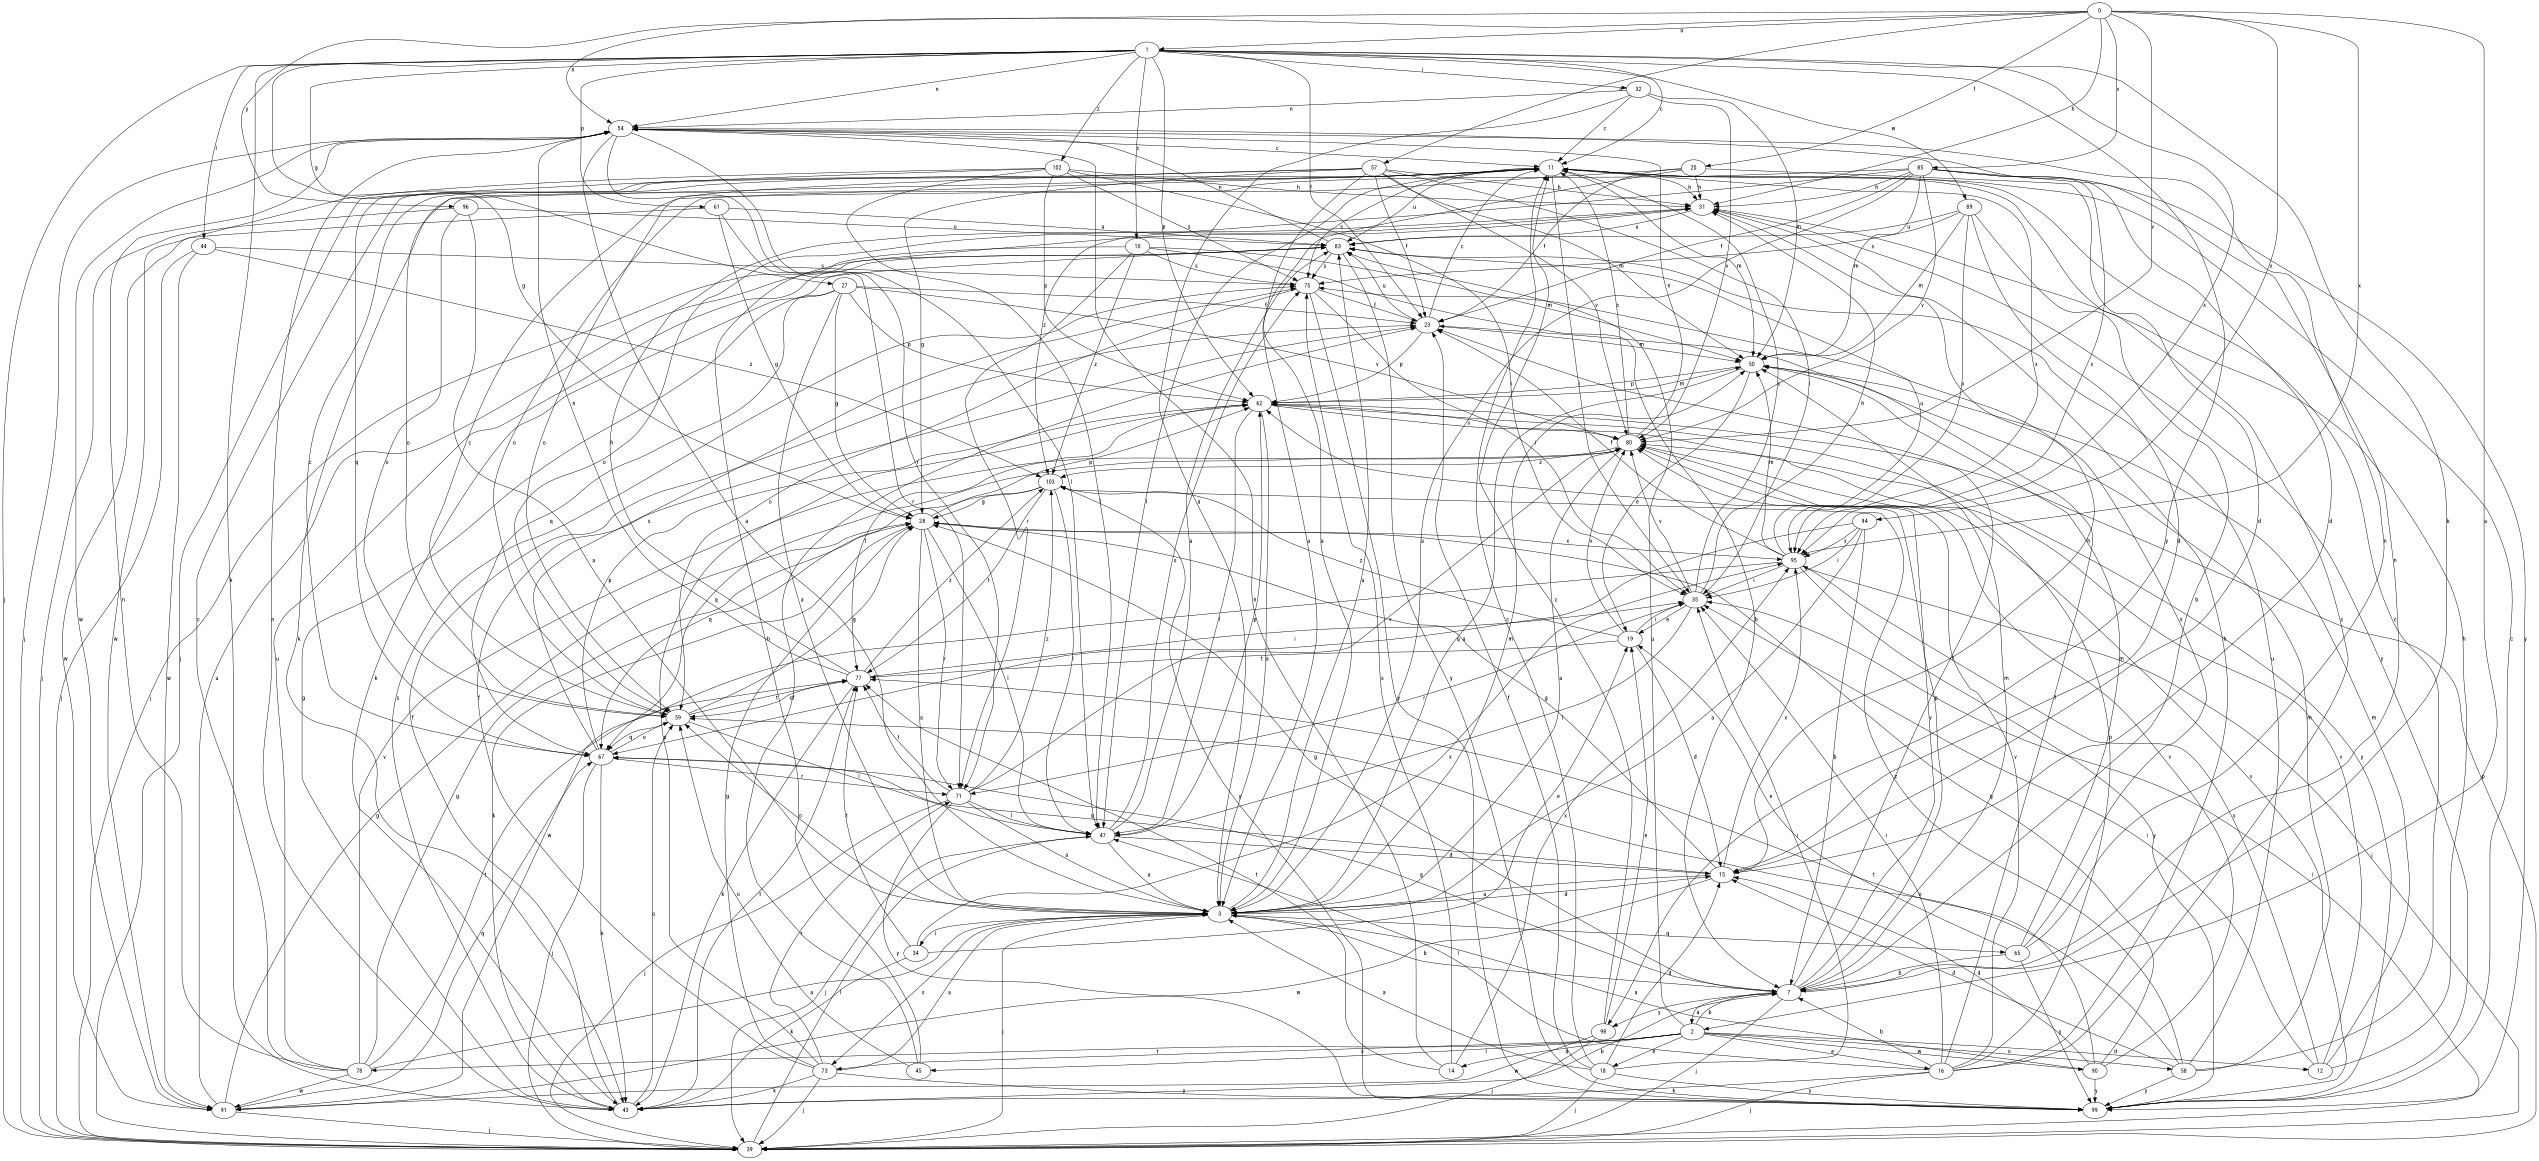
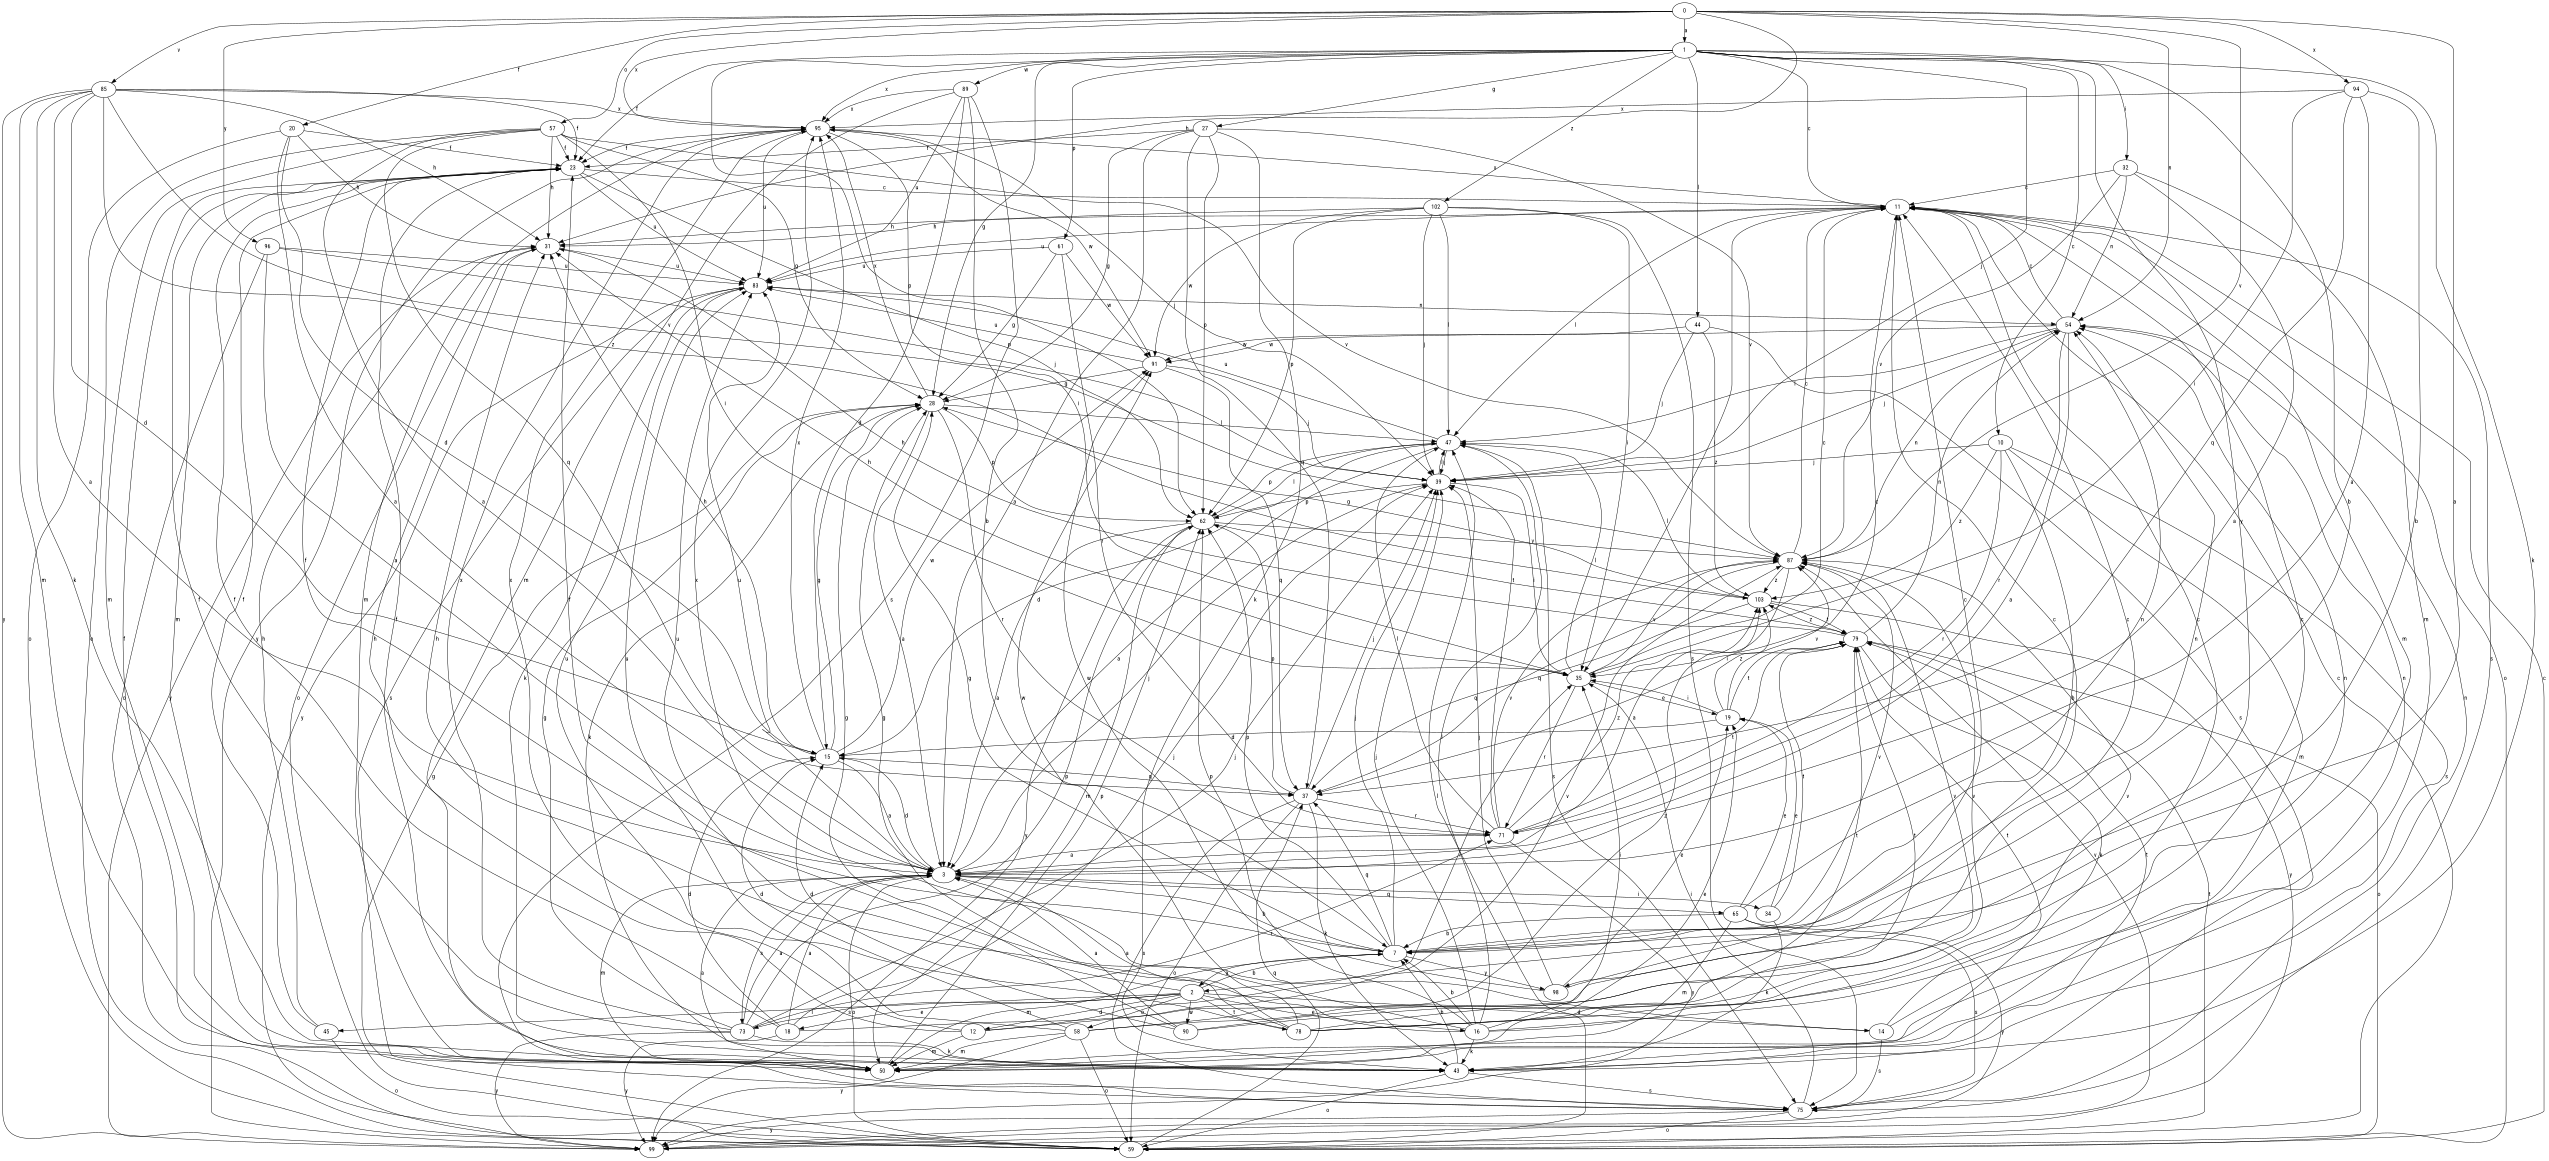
(886, 89) -> none
(1629, 443) -> (1790, 561)
(859, 678) -> (1856, 639)
(304, 698) -> (1256, 600)
(601, 757) -> (1305, 796)
(1371, 804) -> (454, 598)
(1831, 933) -> none
(2095, 1089) -> none
